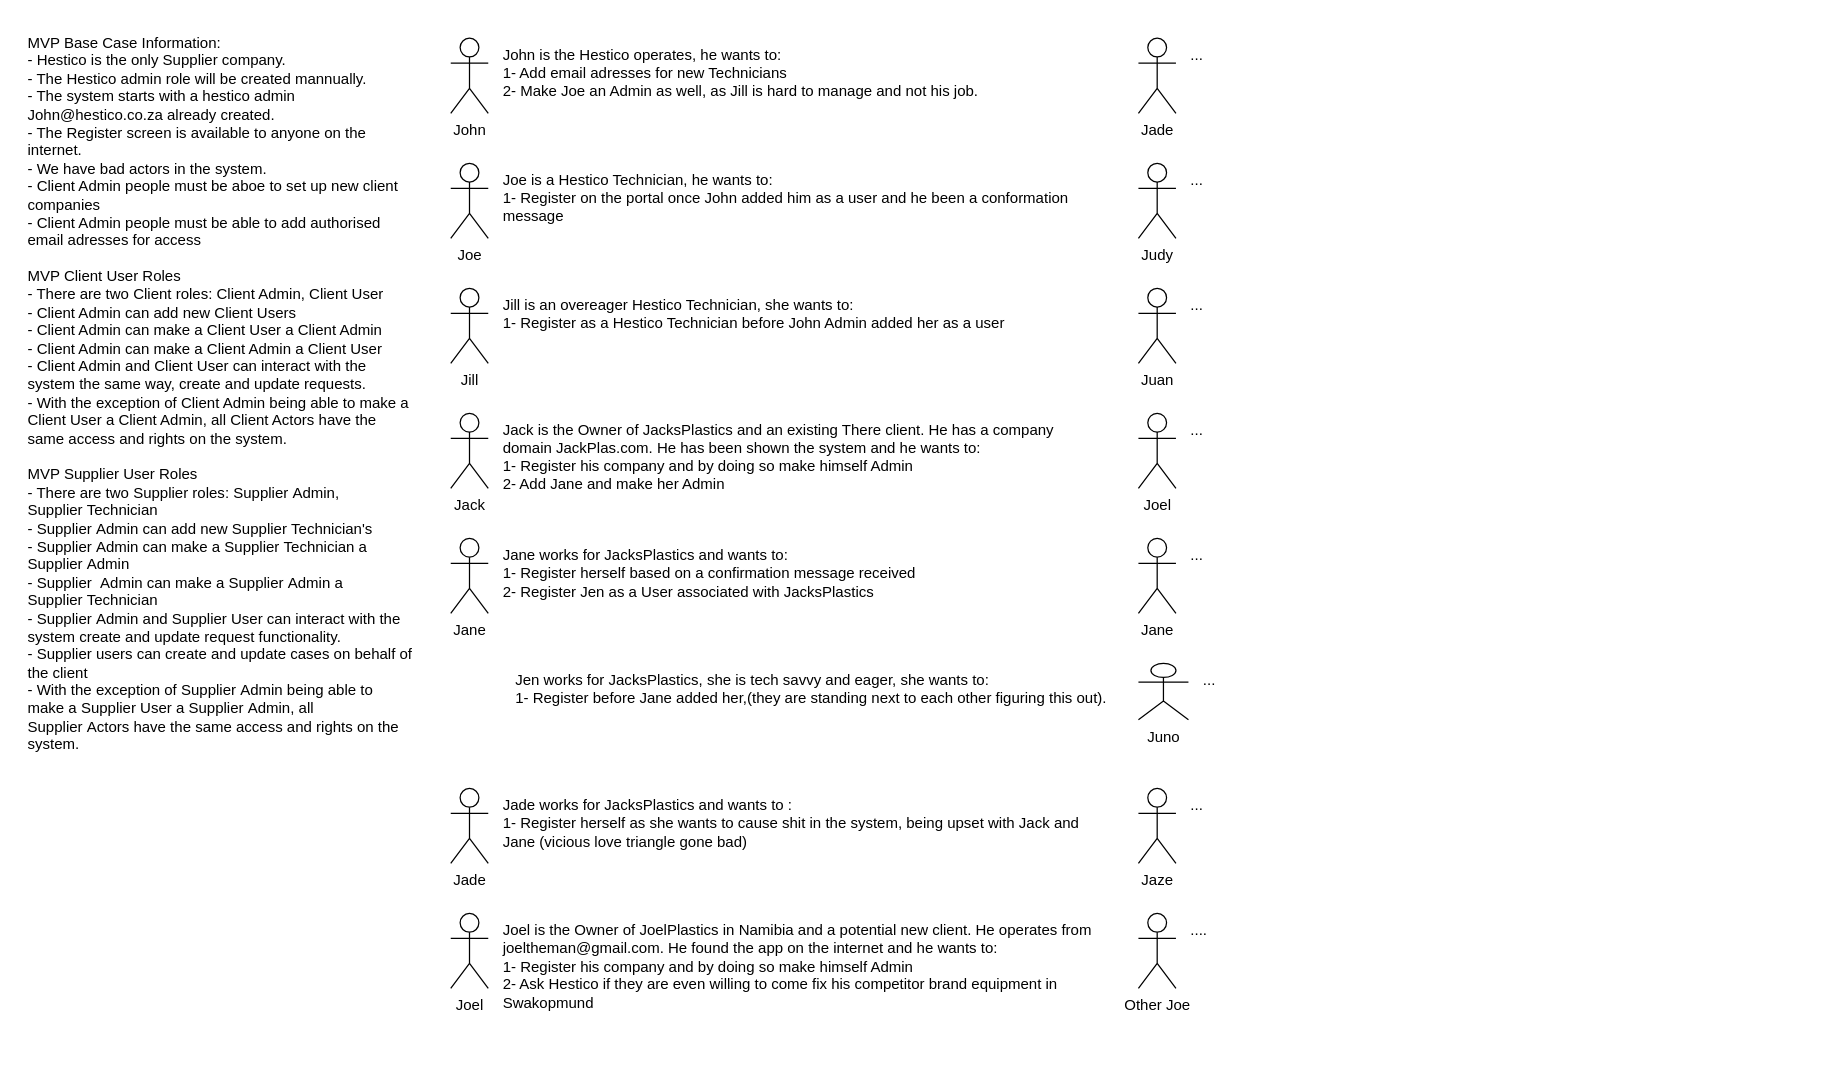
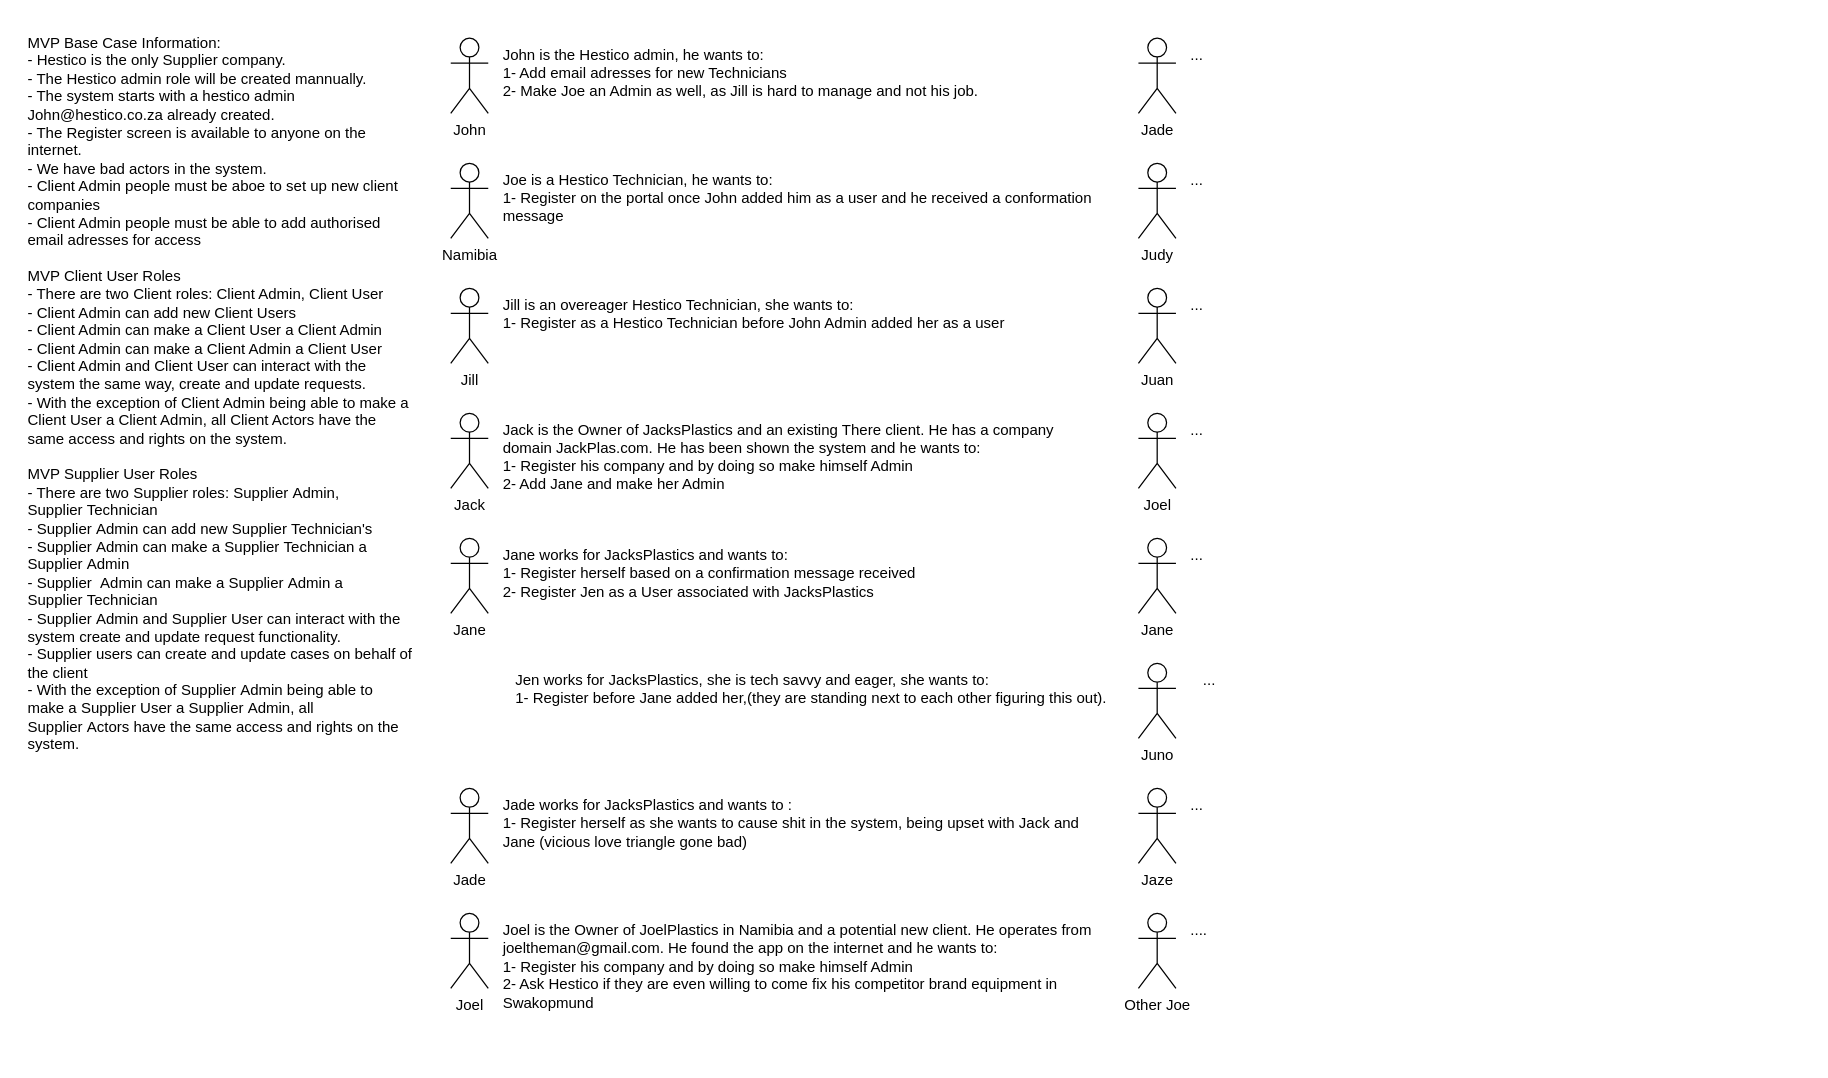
(755, 74) -> (755, 74)
(802, 199) -> (802, 199)
(470, 256) -> (470, 256)
(1163, 691) -> (1157, 701)
